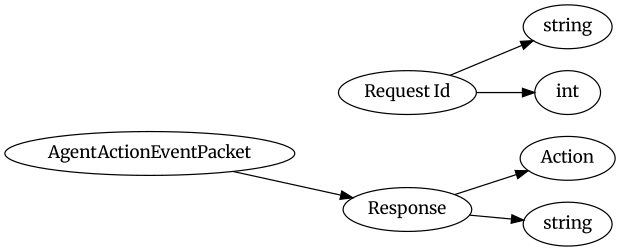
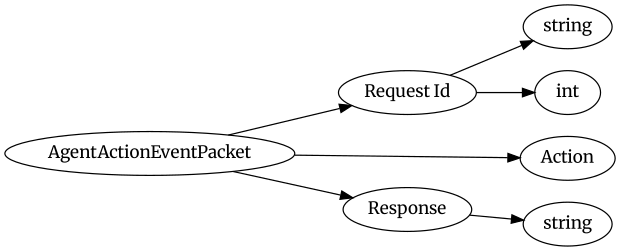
none -> (284, 122)
(485, 185) -> (401, 156)
